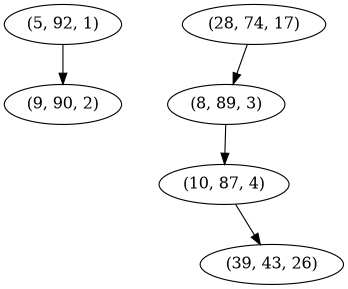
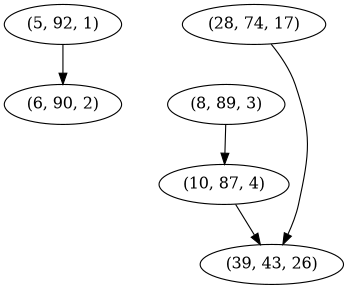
(242, 59) -> (307, 136)
(63, 104) -> (63, 104)
